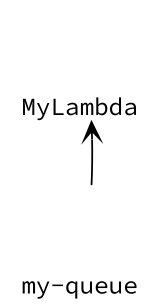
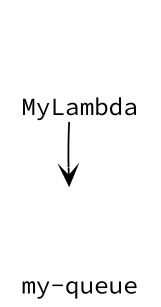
(92, 163) -> (68, 145)
